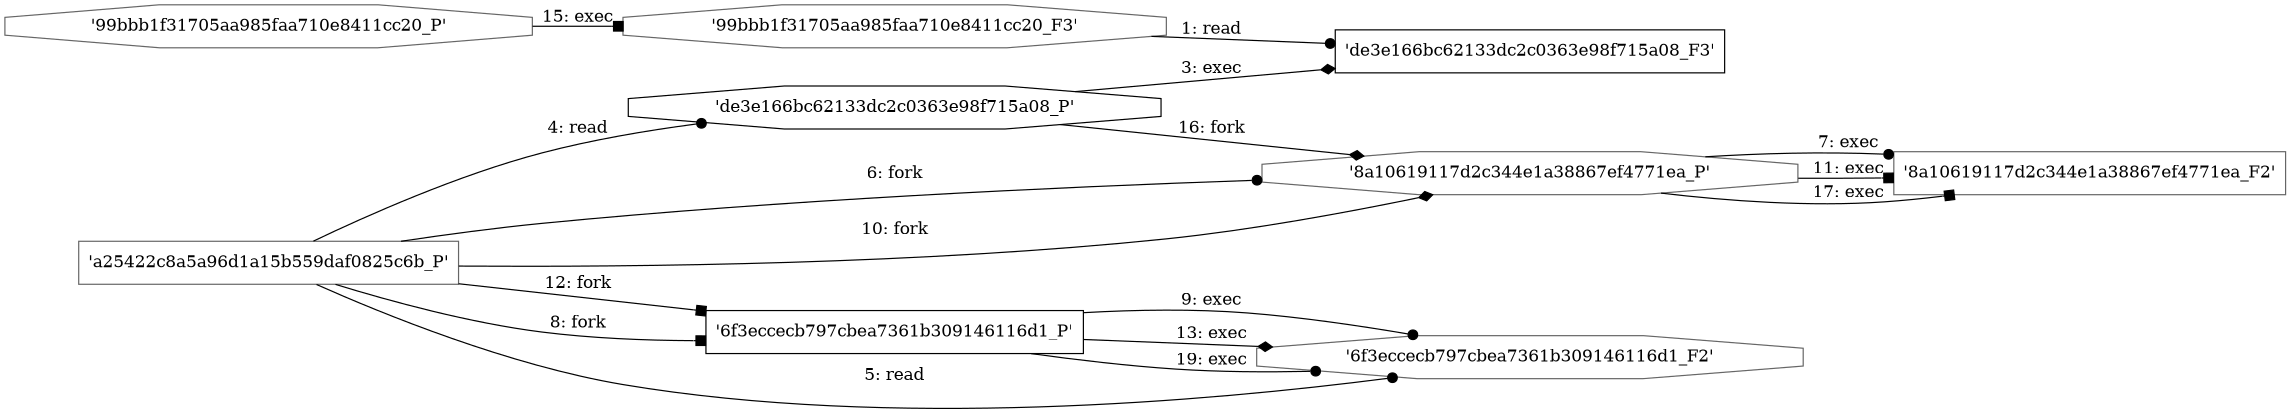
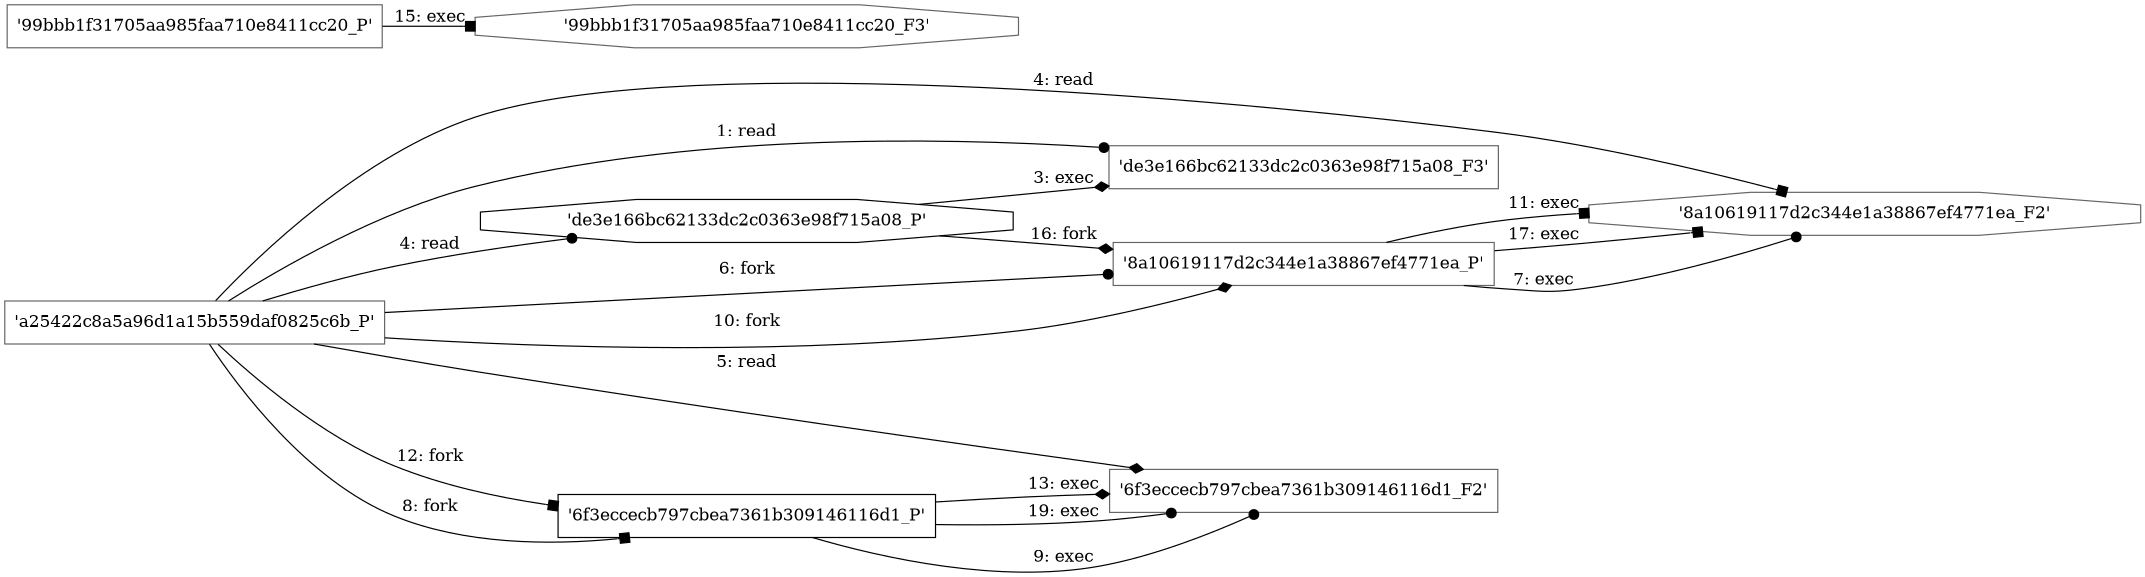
(269, 26) -> (195, 26)
(1238, 40) -> (649, 155)
(1530, 51) -> (1304, 167)
none -> (967, 87)
(1530, 173) -> (1304, 264)
(2090, 173) -> (1865, 214)
(1530, 357) -> (1304, 491)
(844, 406) -> (721, 409)
